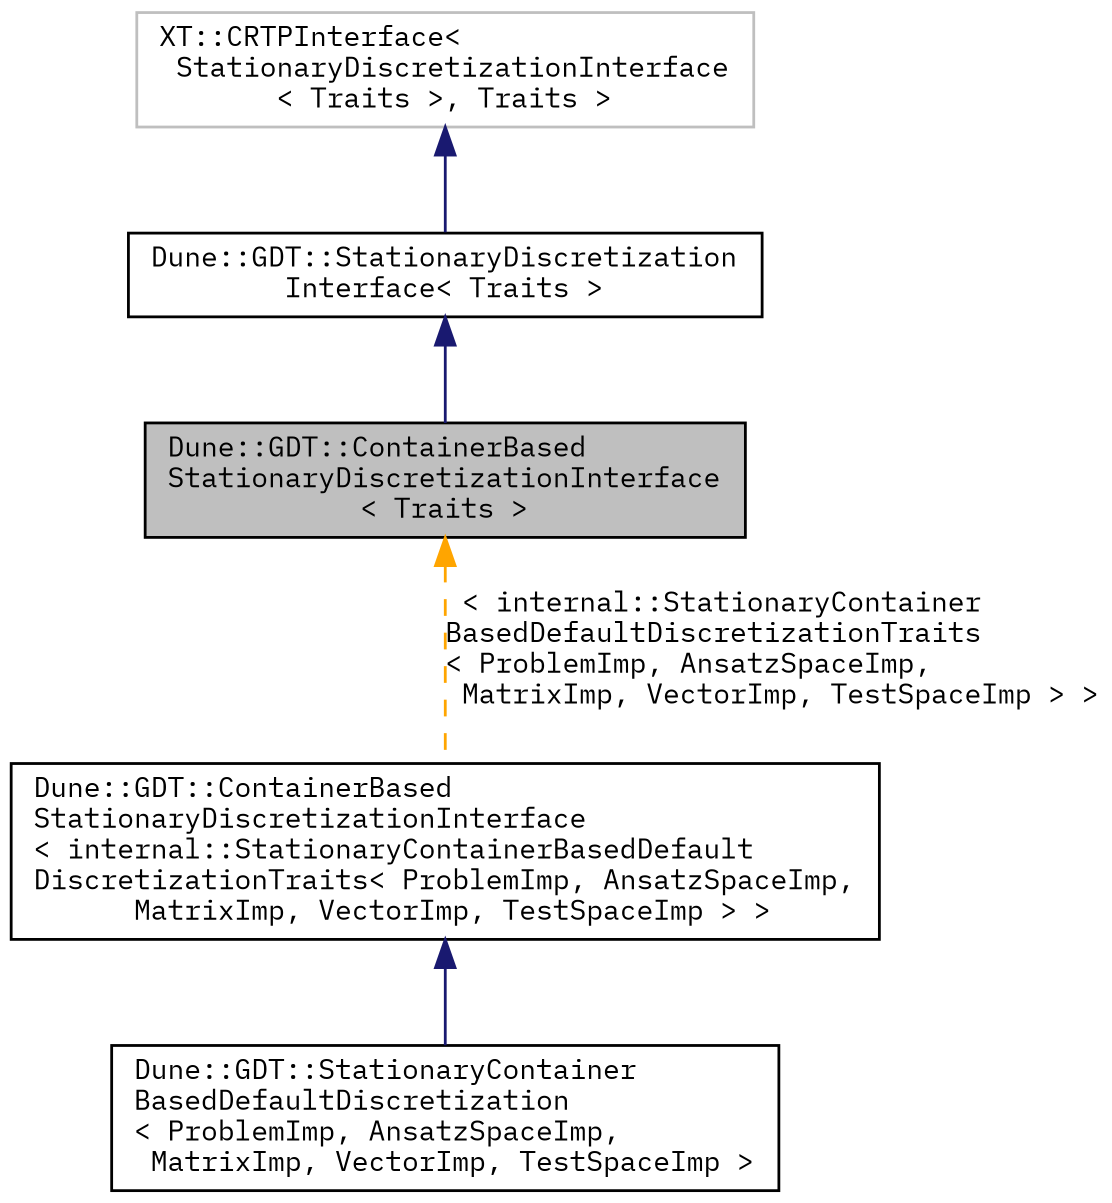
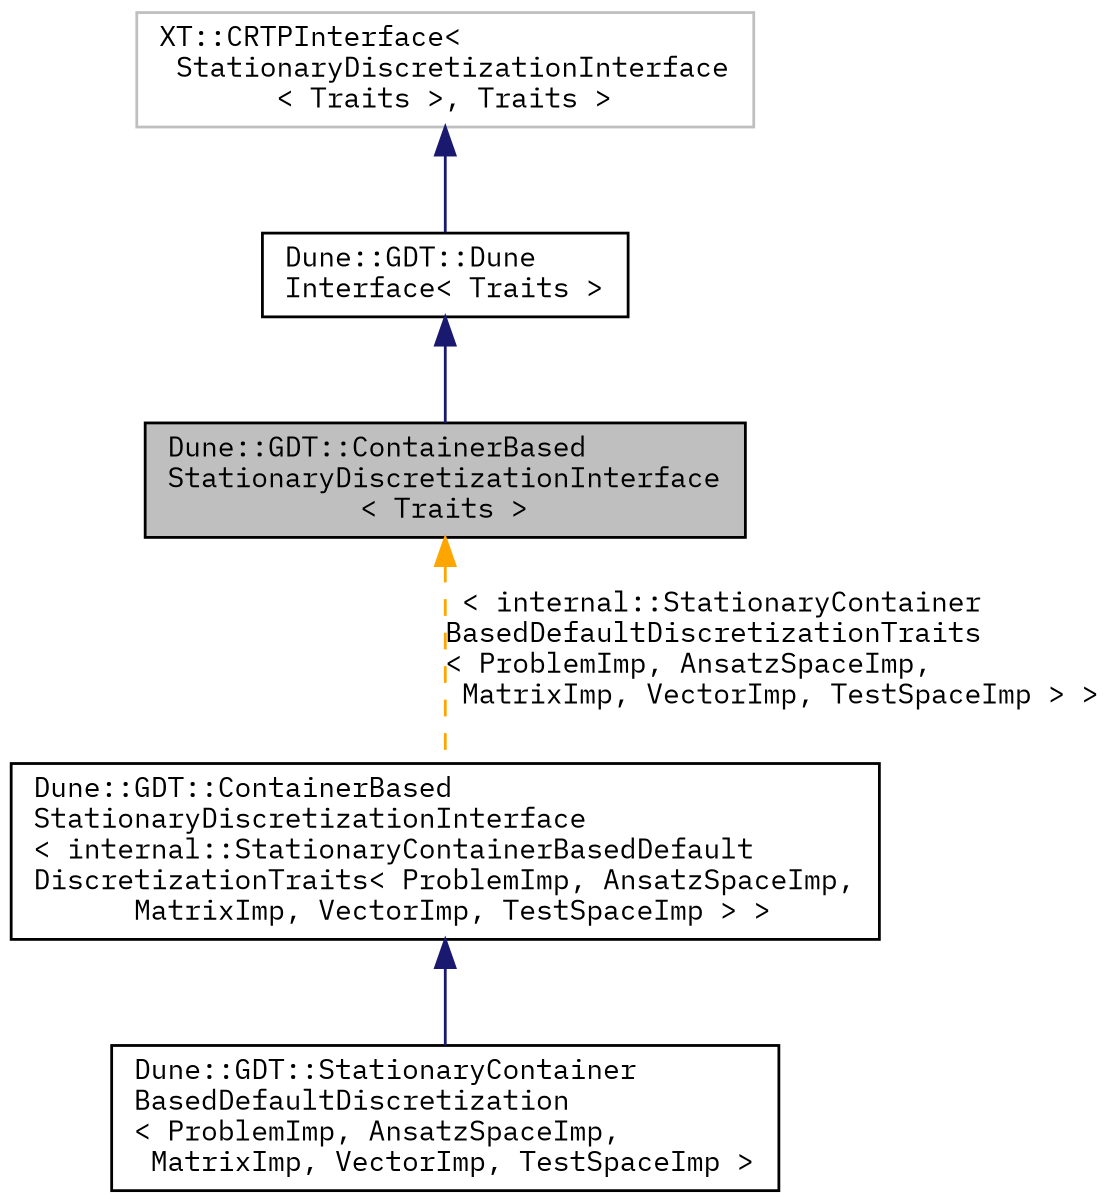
(445, 275) -> (445, 275)
